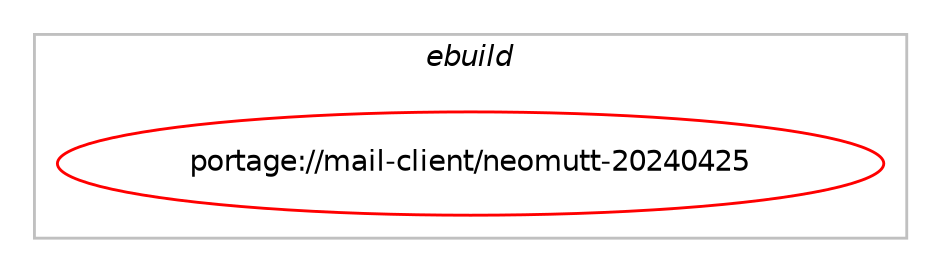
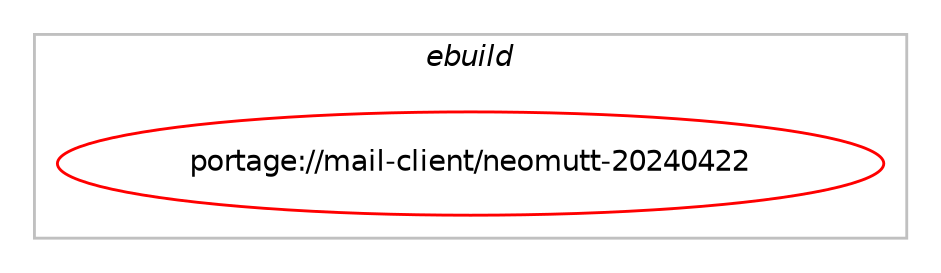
(471, 164) -> (471, 164)
